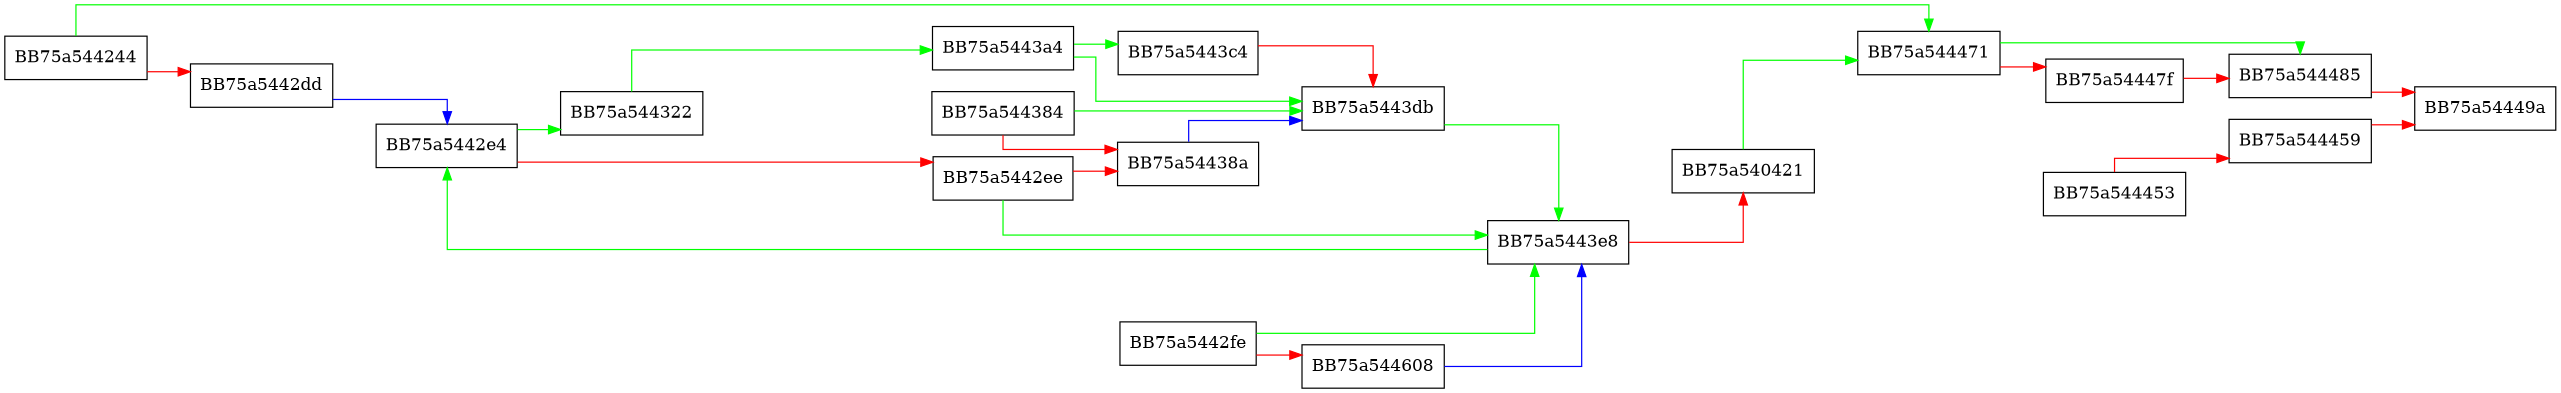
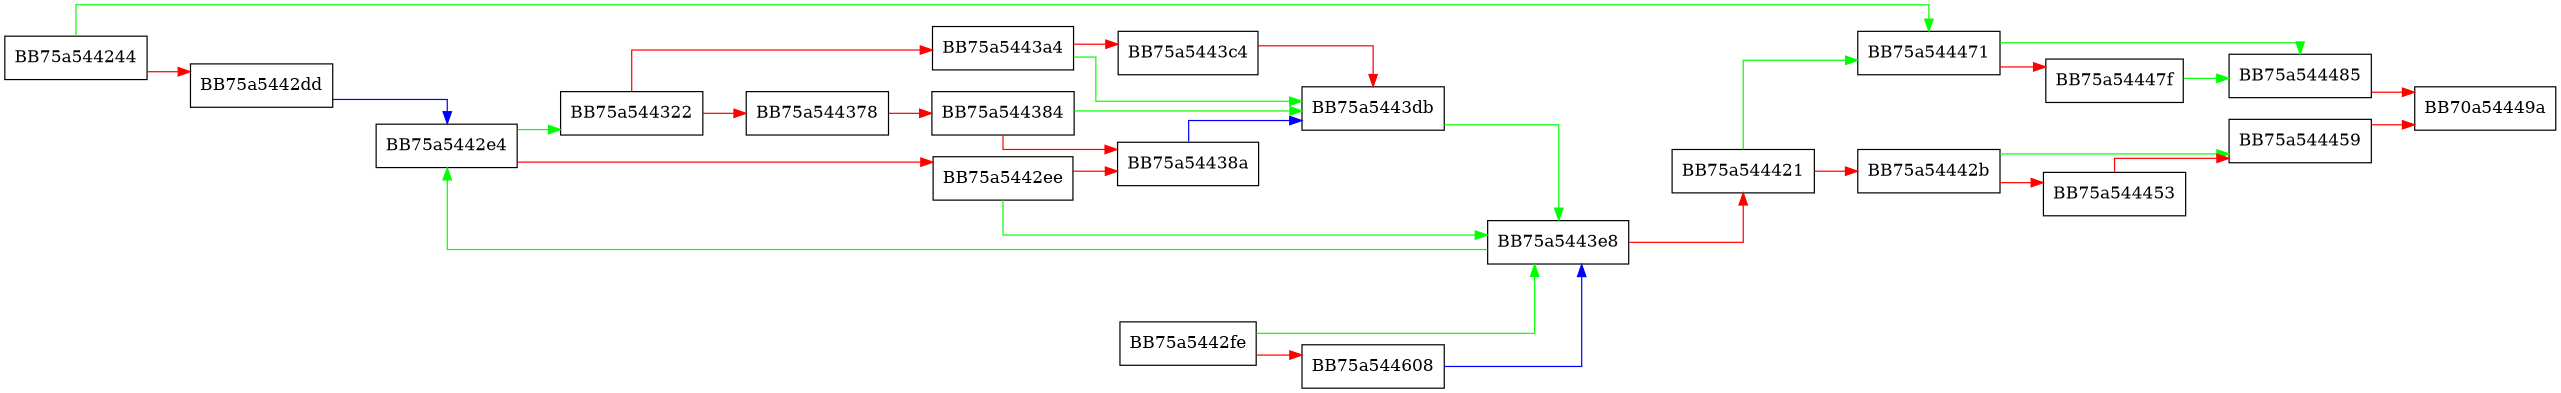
(1090, 44) -> (1090, 44)
(755, 50) -> (755, 50)
(2200, 78) -> (2200, 78)
(2485, 108) -> (2485, 108)
none -> (817, 113)
(1743, 171) -> (1743, 171)
none -> (1929, 171)
